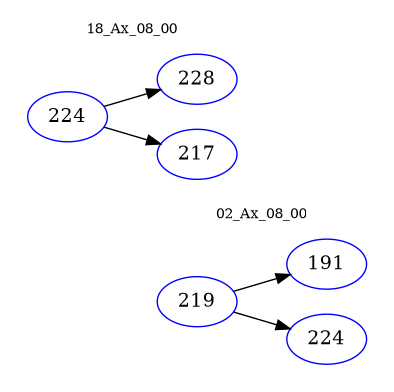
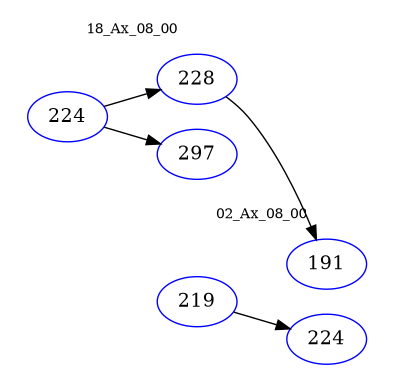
(197, 154) -> (197, 154)
(255, 285) -> (276, 157)
